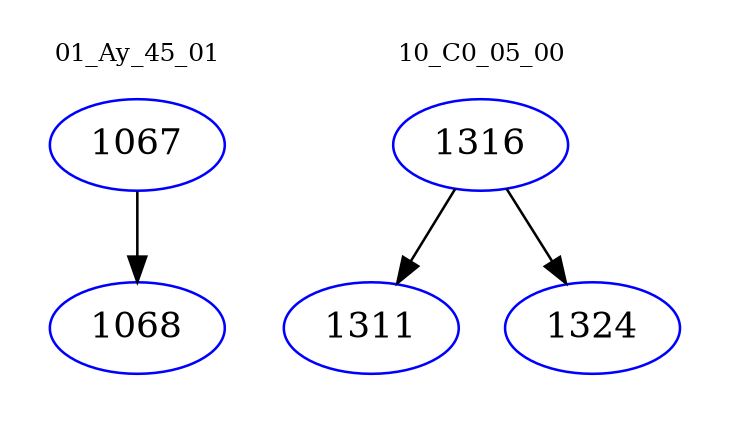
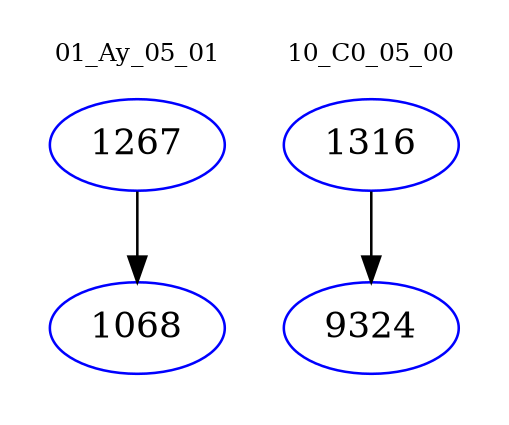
(137, 55) -> (137, 55)
(137, 145) -> (137, 145)
(371, 328) -> none
(593, 328) -> (371, 328)
